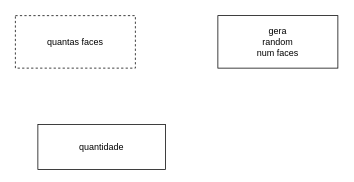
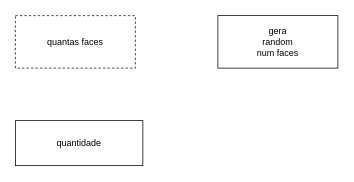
(102, 147) -> (79, 143)
